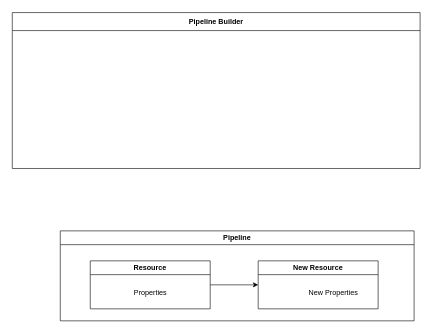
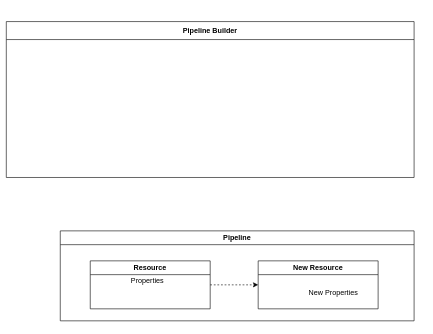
(216, 90) -> (210, 99)
(233, 285) -> (233, 285)
(150, 293) -> (147, 281)
